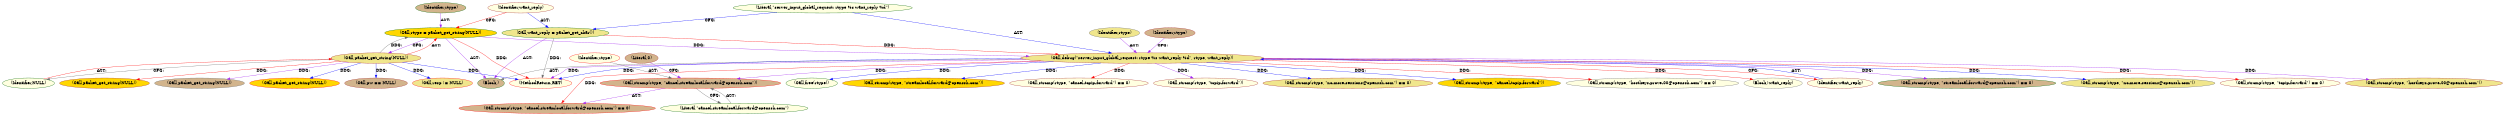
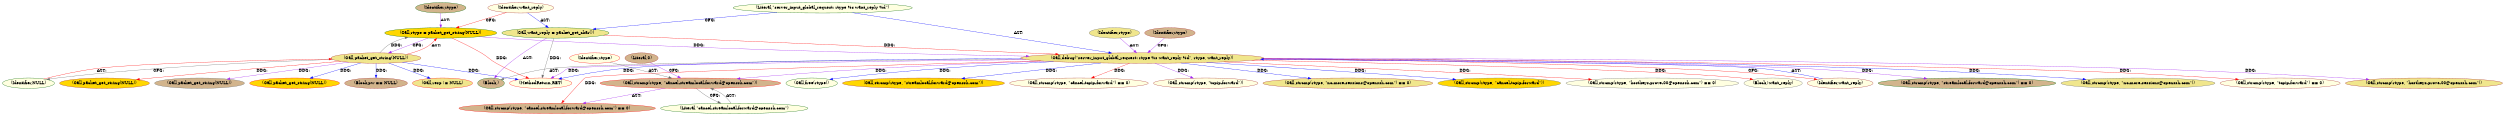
(464, 58) -> none
(376, 83) -> (376, 83)
